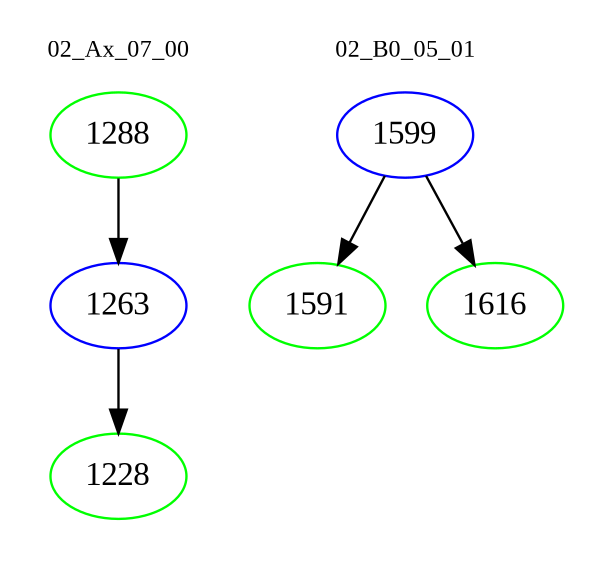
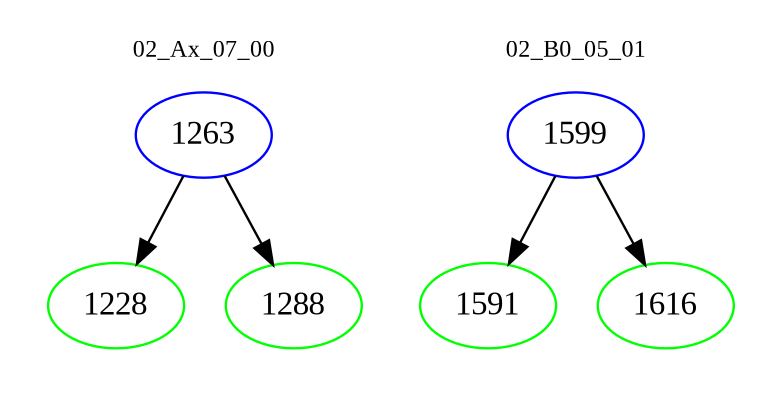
(118, 209) -> (243, 210)
